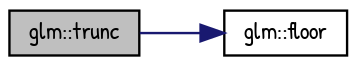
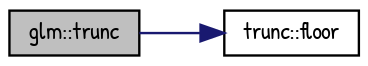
(286, 33) -> (292, 33)
